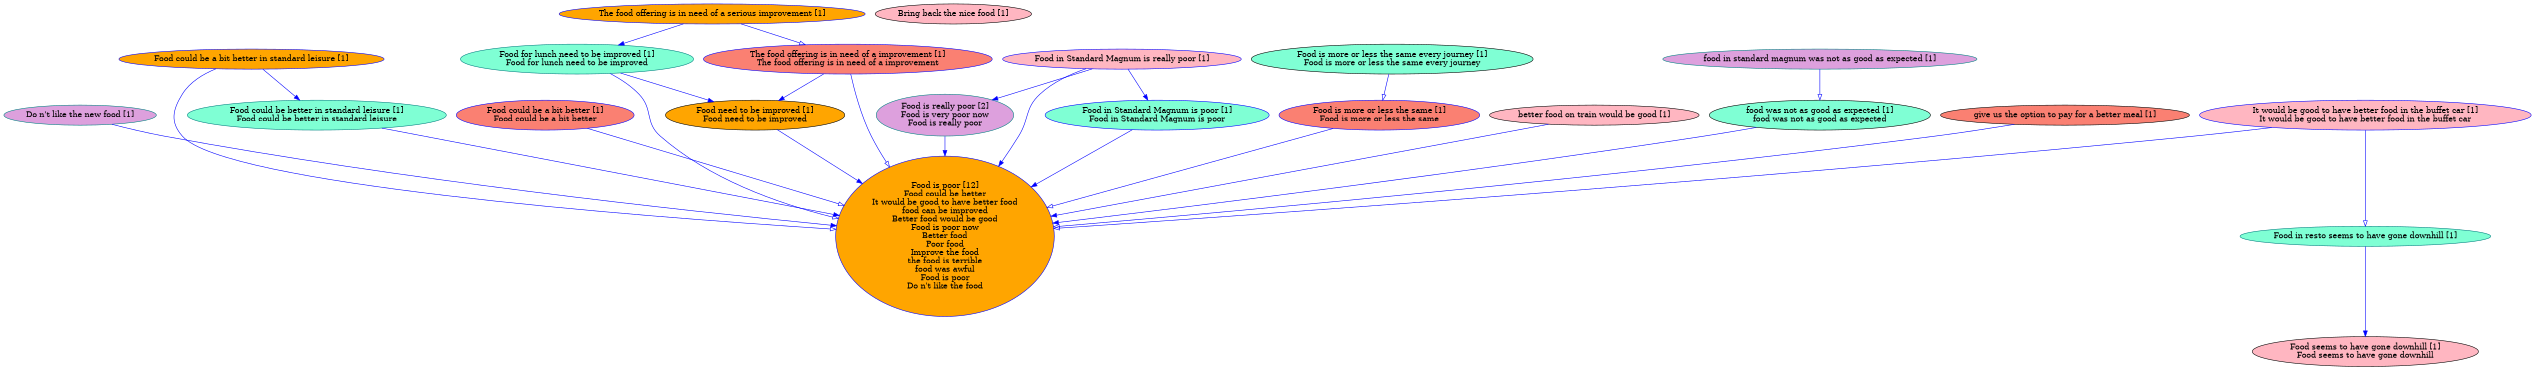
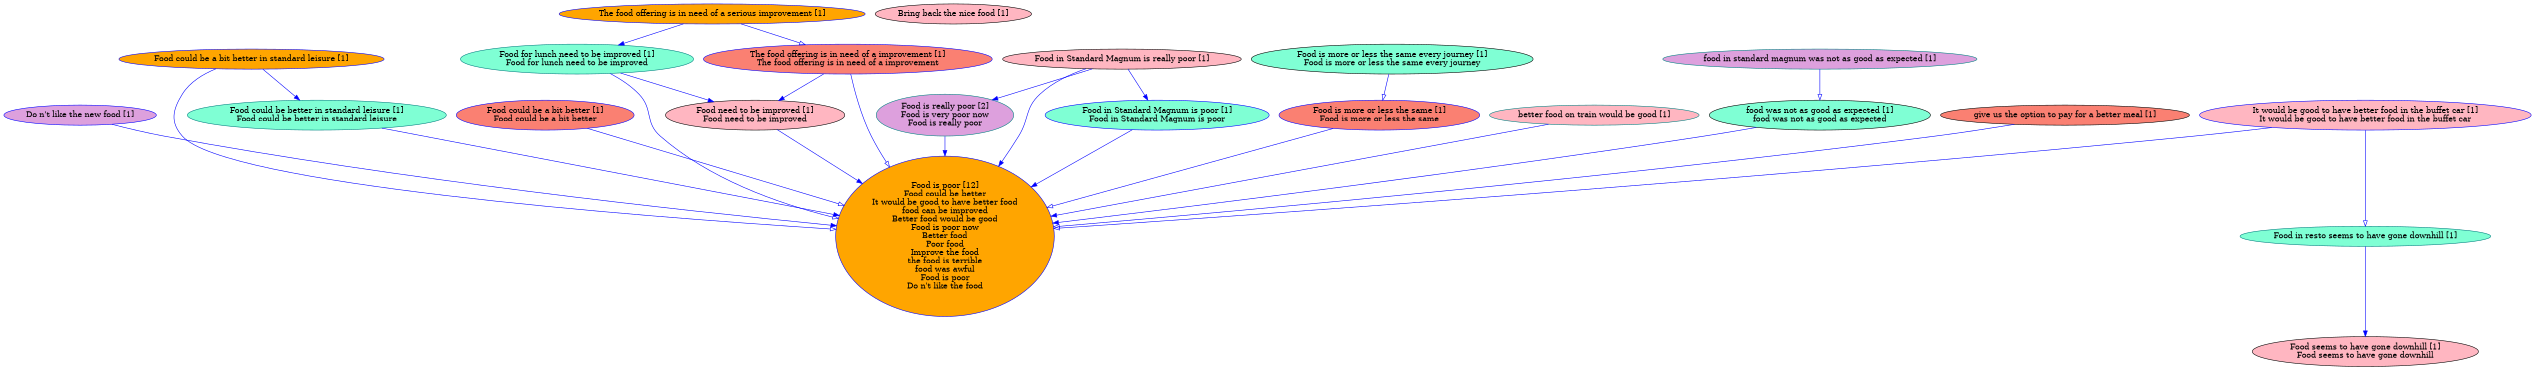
(1122, 59) -> (1122, 59)
(80, 115) -> (80, 115)
(755, 115) -> (755, 115)
(1594, 115) -> (1594, 115)
